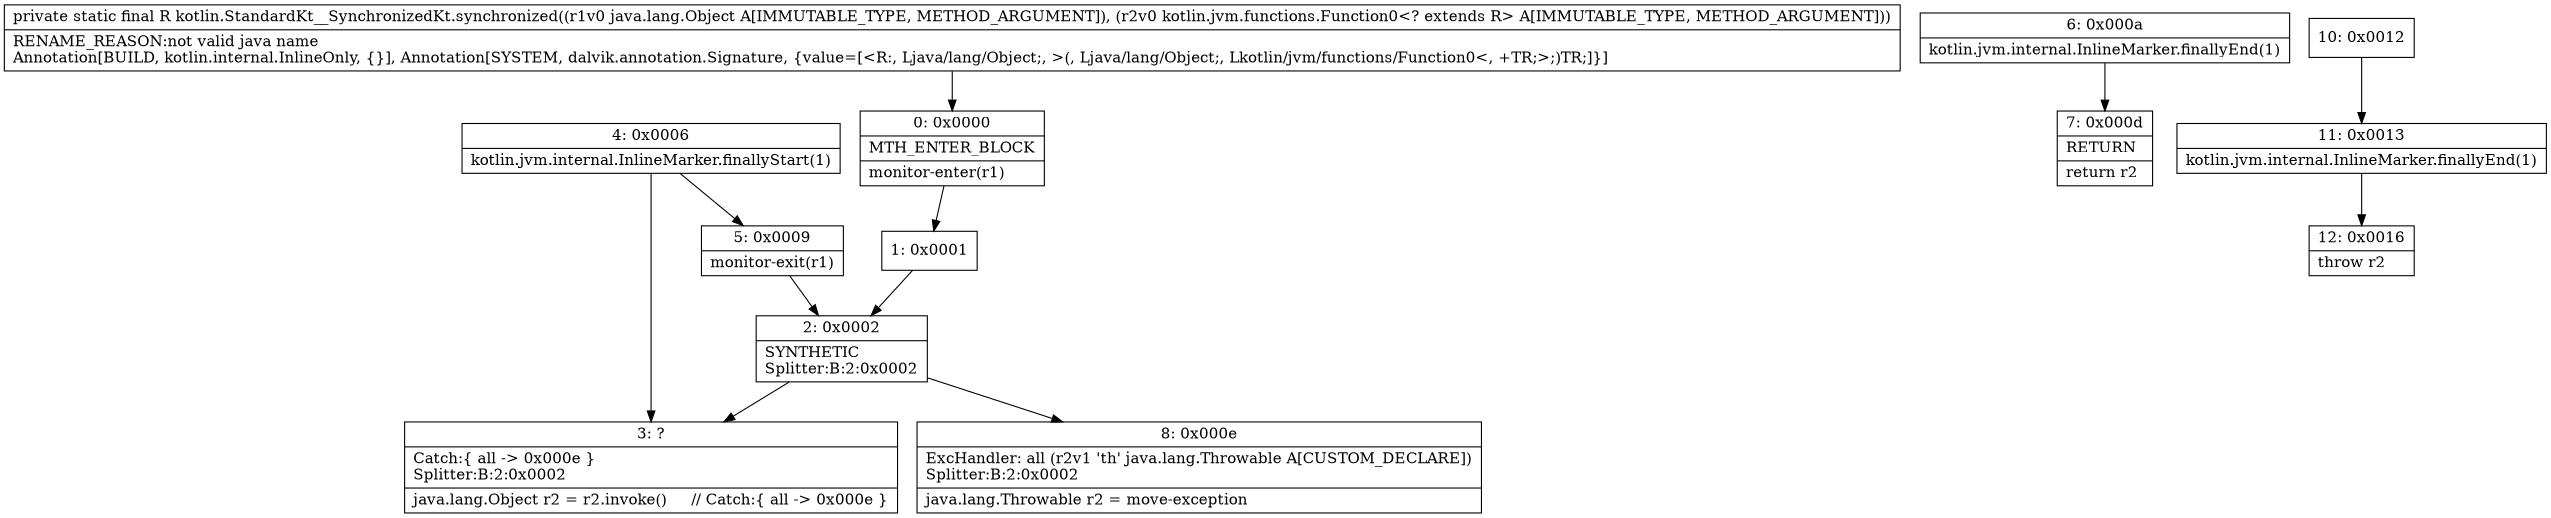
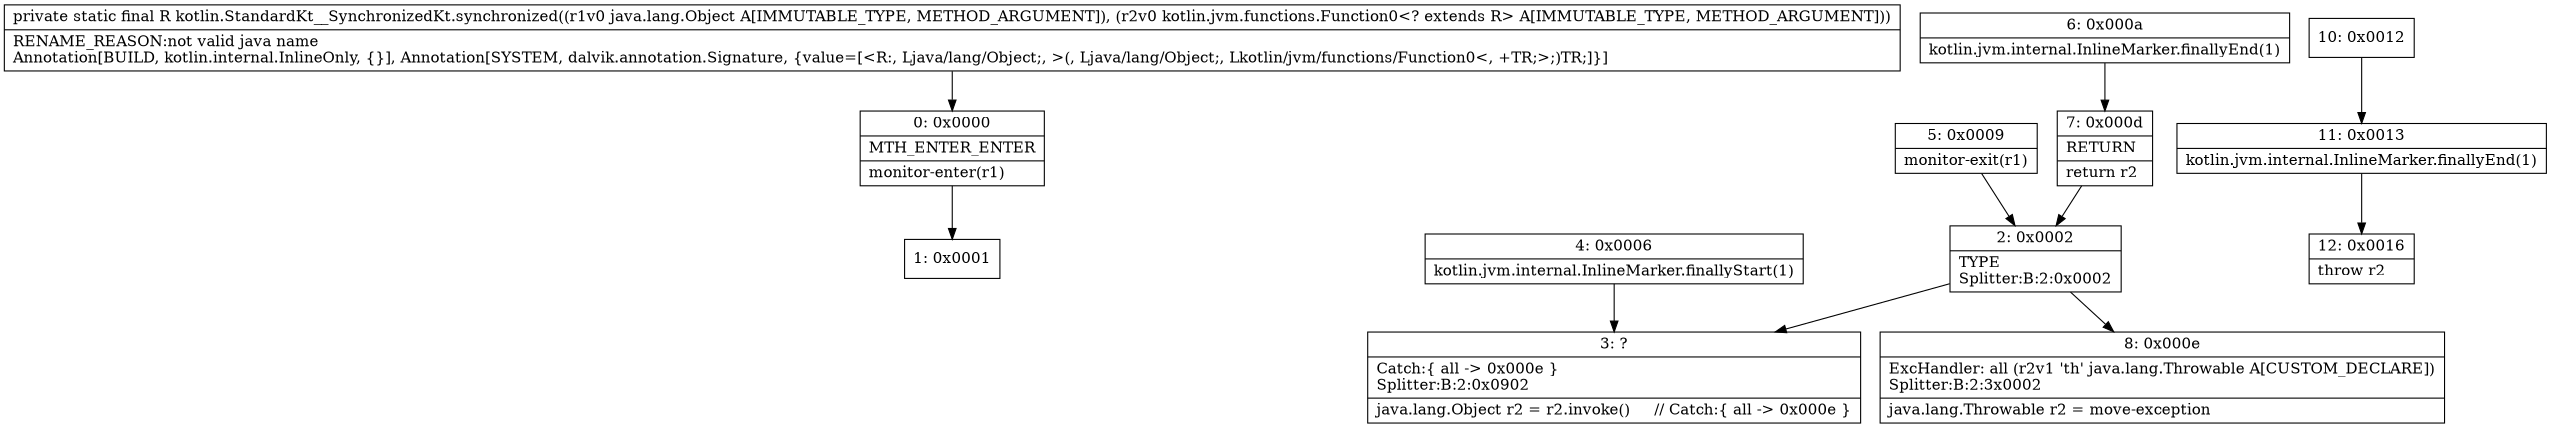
(952, 148) -> (952, 148)
(707, 196) -> none
(896, 289) -> (2072, 201)
(812, 353) -> (1980, 263)
(490, 475) -> (1453, 385)
(1003, 475) -> (1966, 385)
